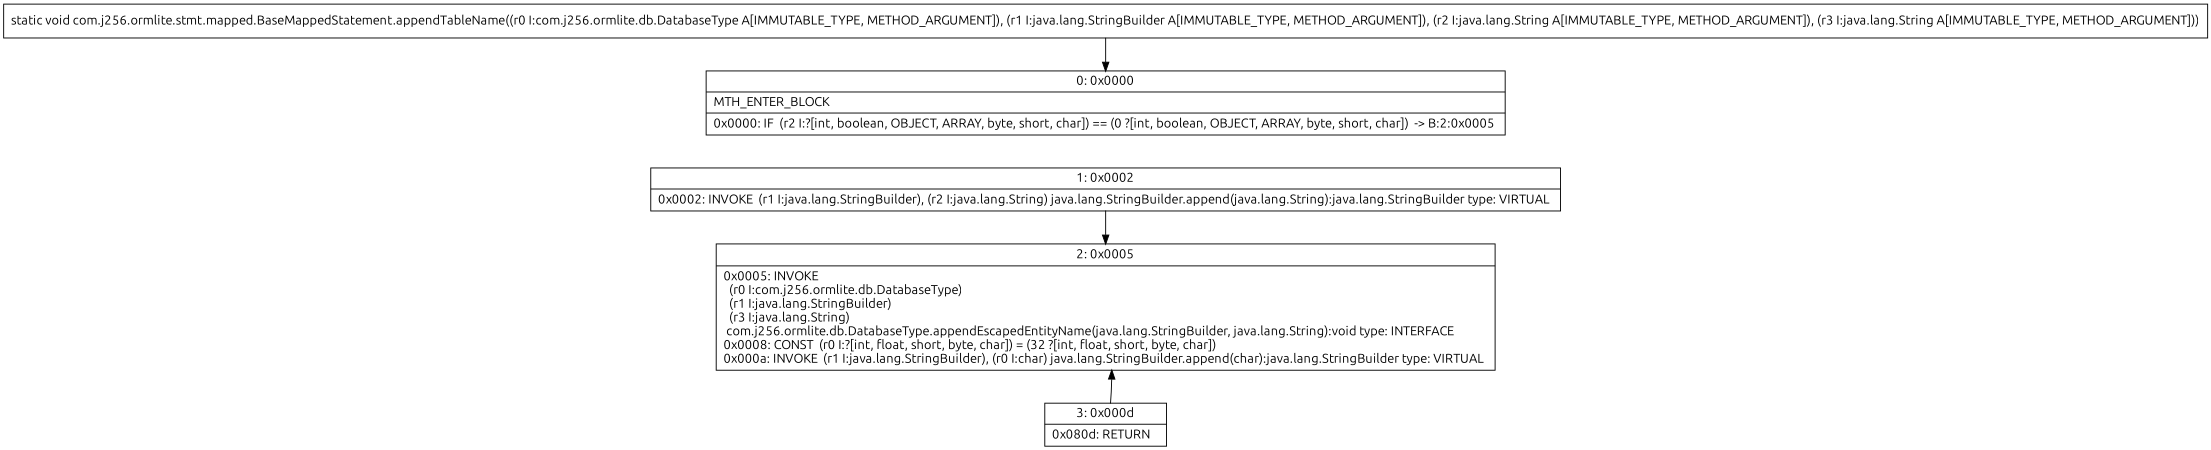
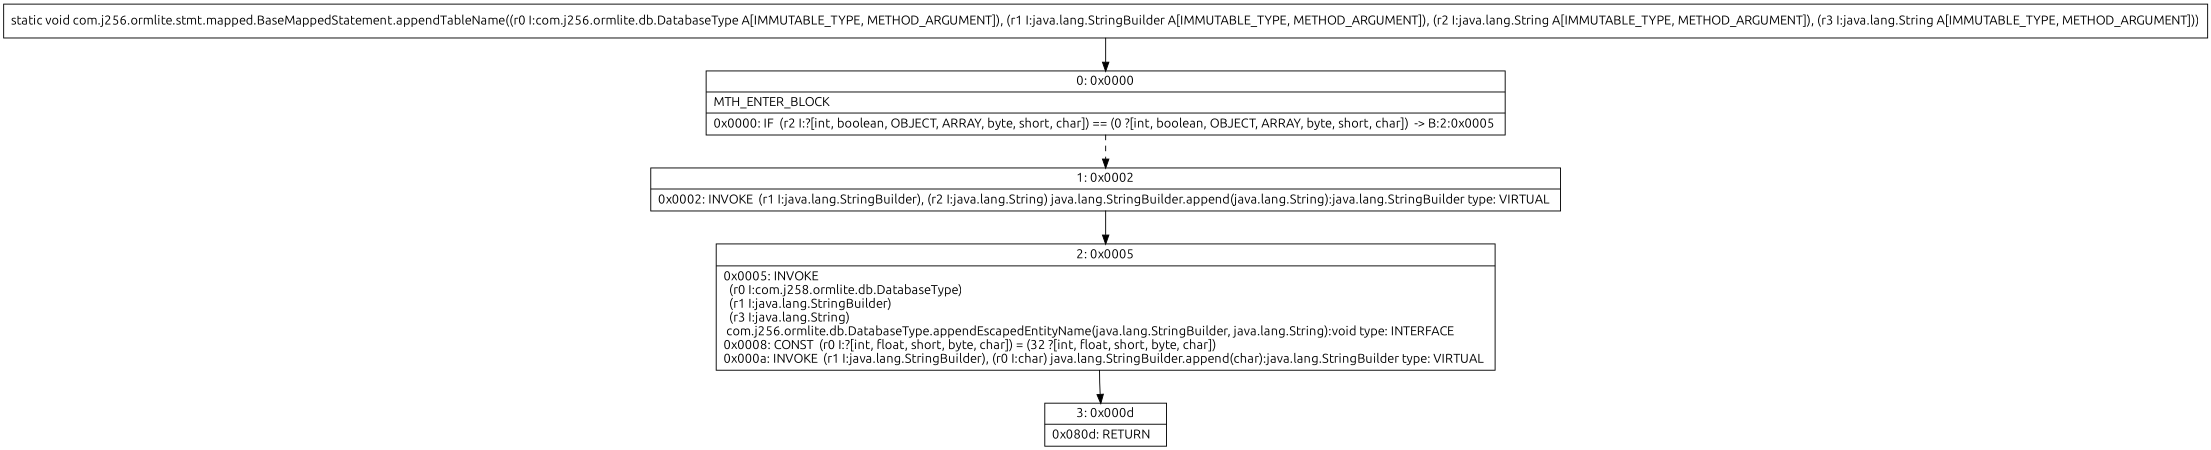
none -> (1106, 147)
(843, 290) -> (843, 290)
(1111, 391) -> (1100, 382)
